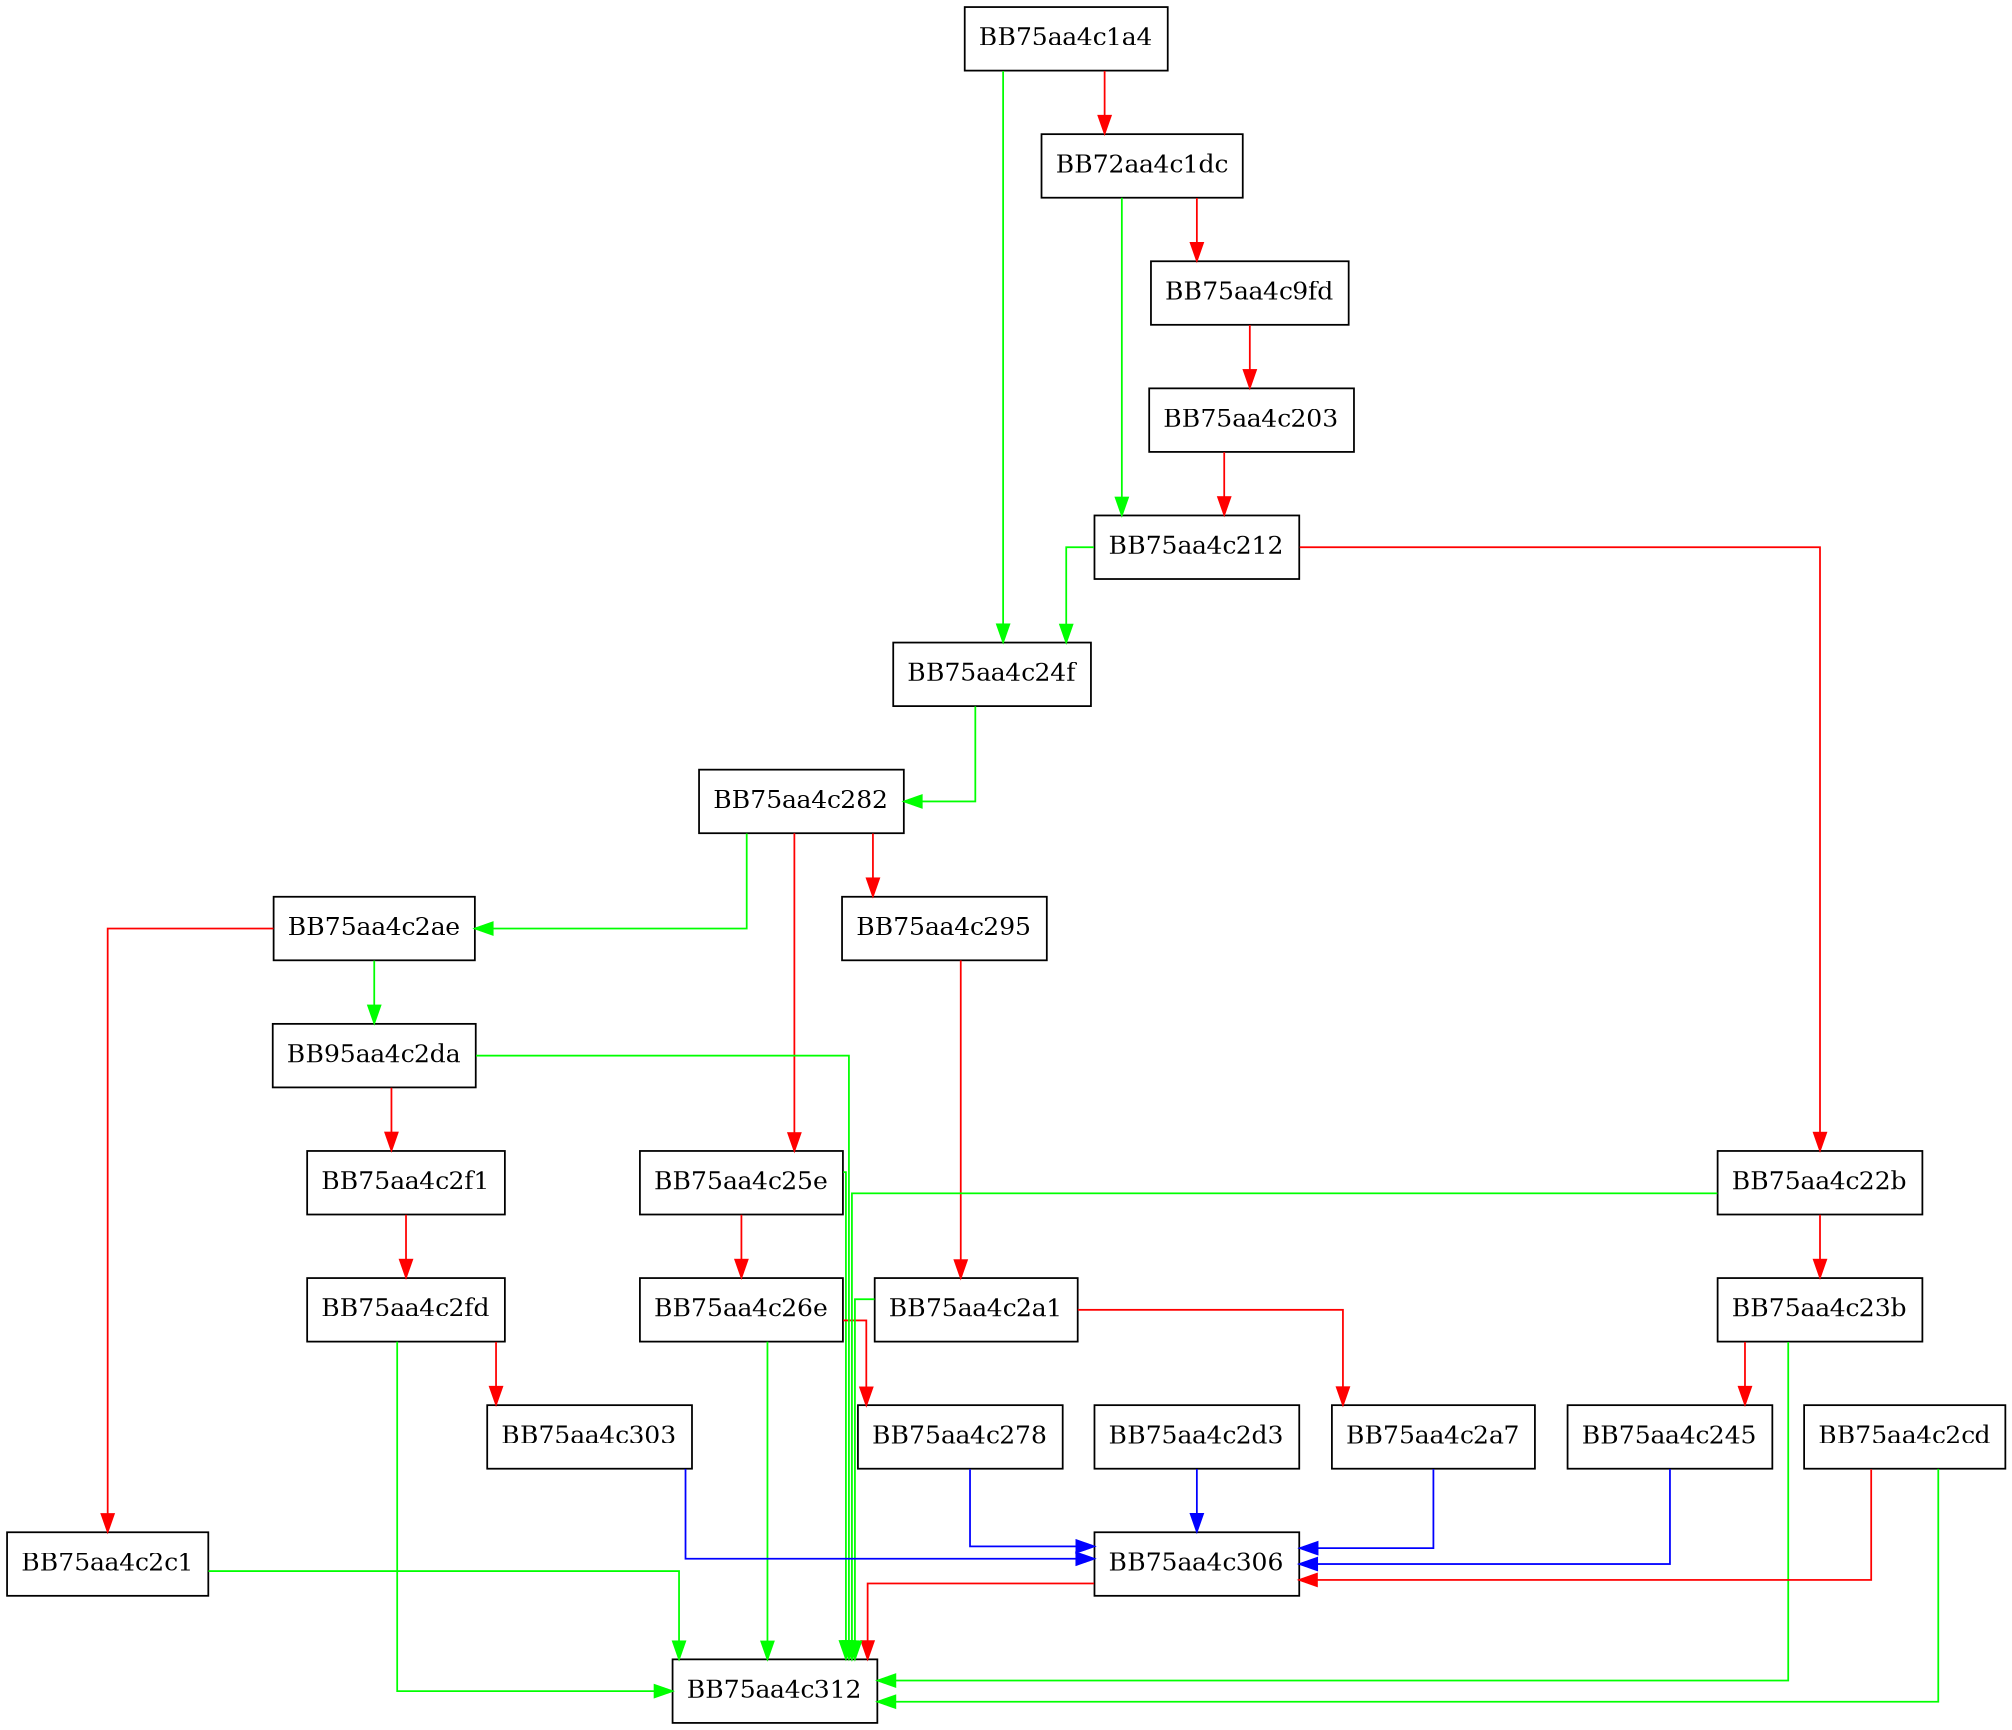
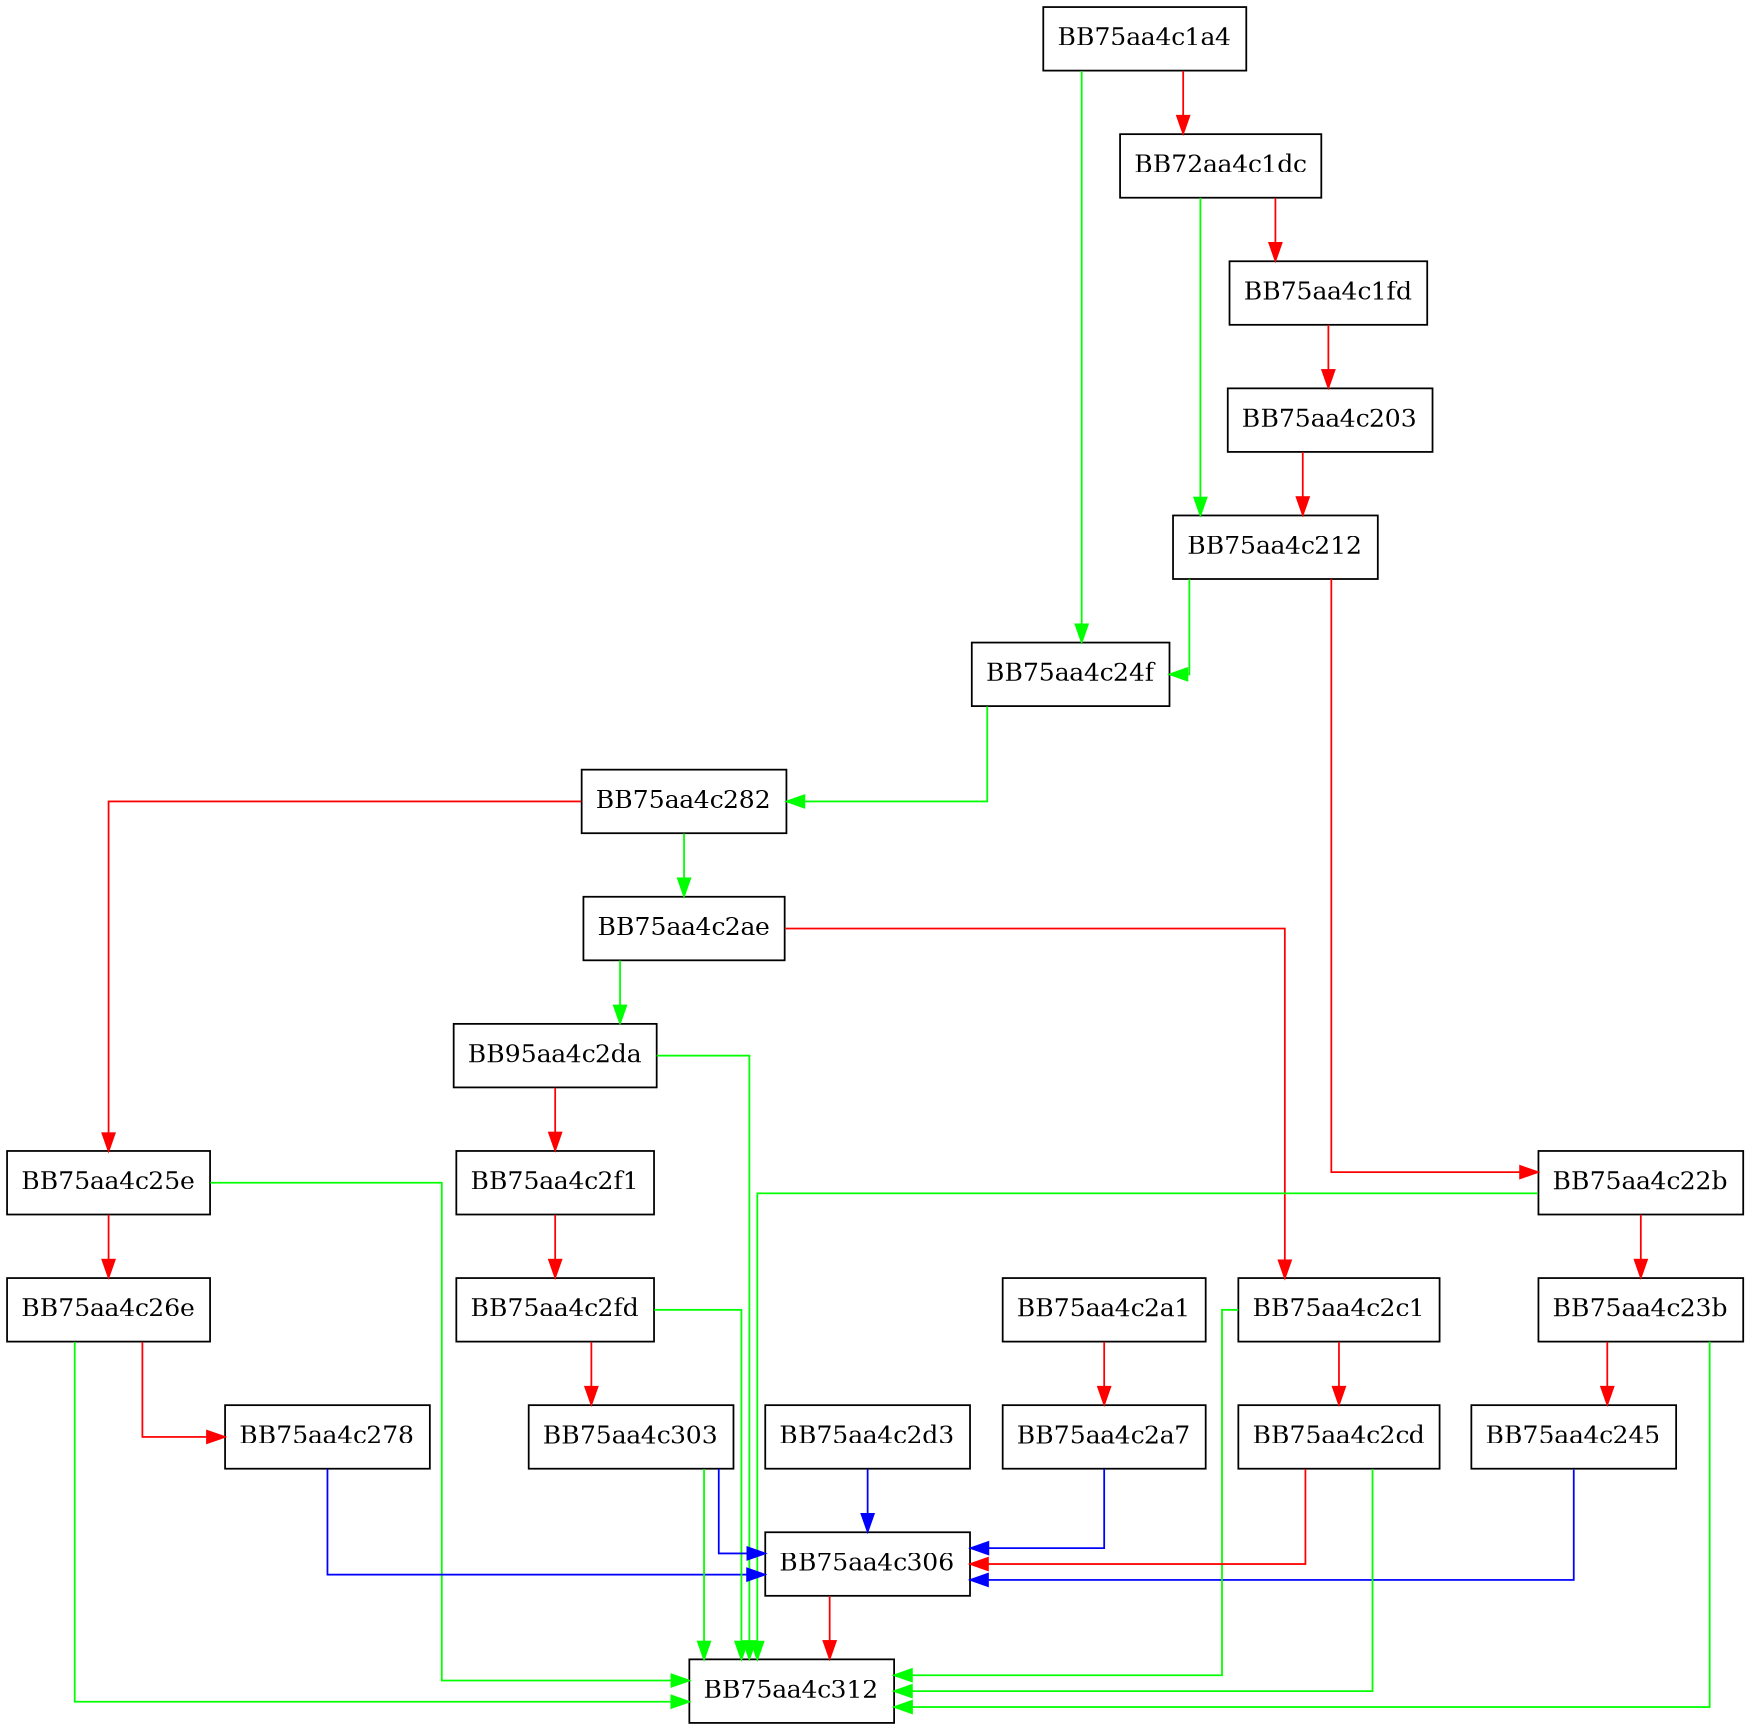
(1250, 293) -> (1328, 293)
(944, 929) -> none
none -> (1339, 1364)
(855, 1461) -> (704, 1555)
